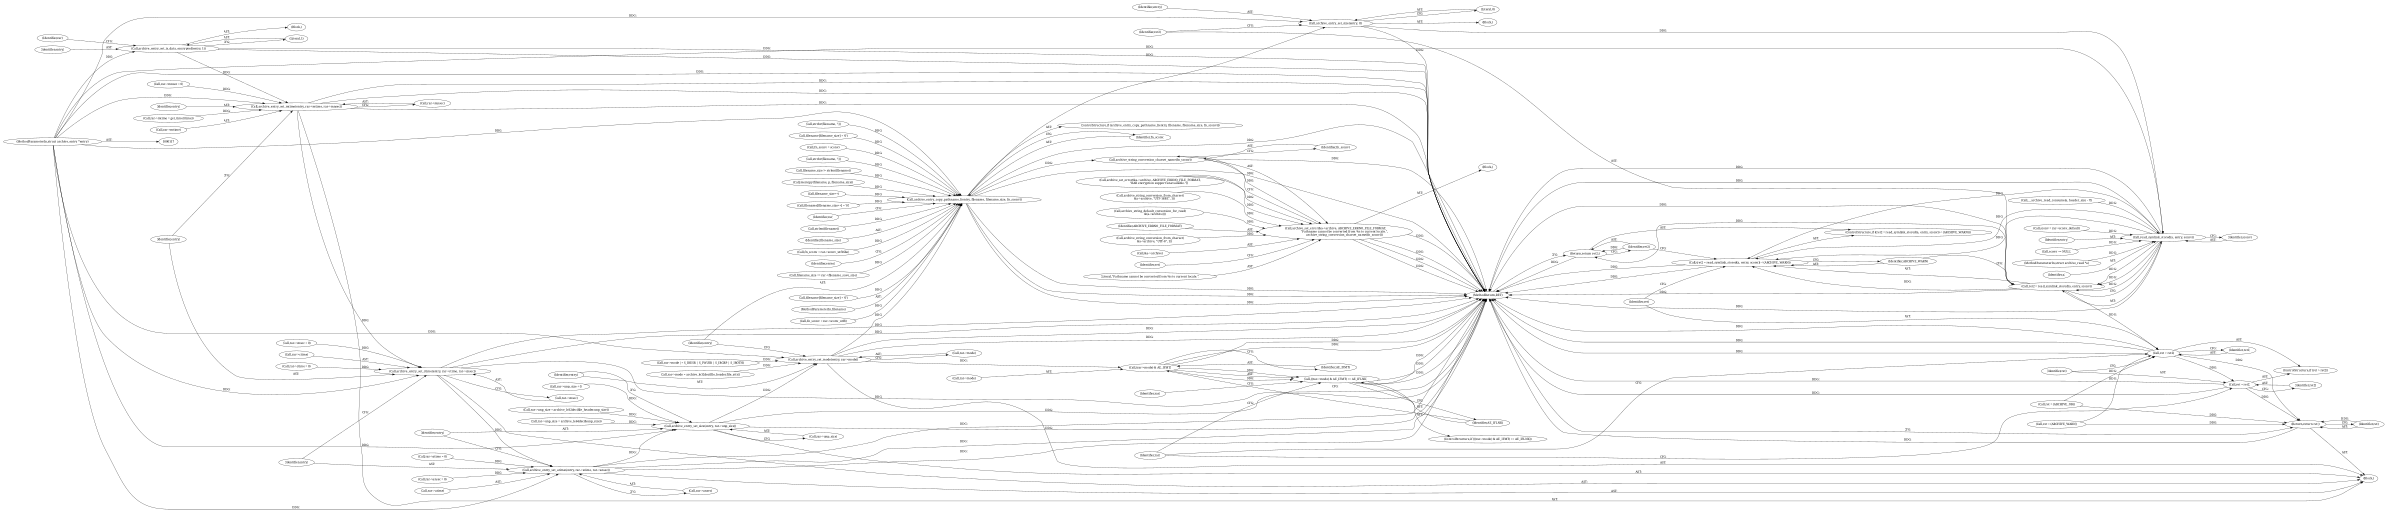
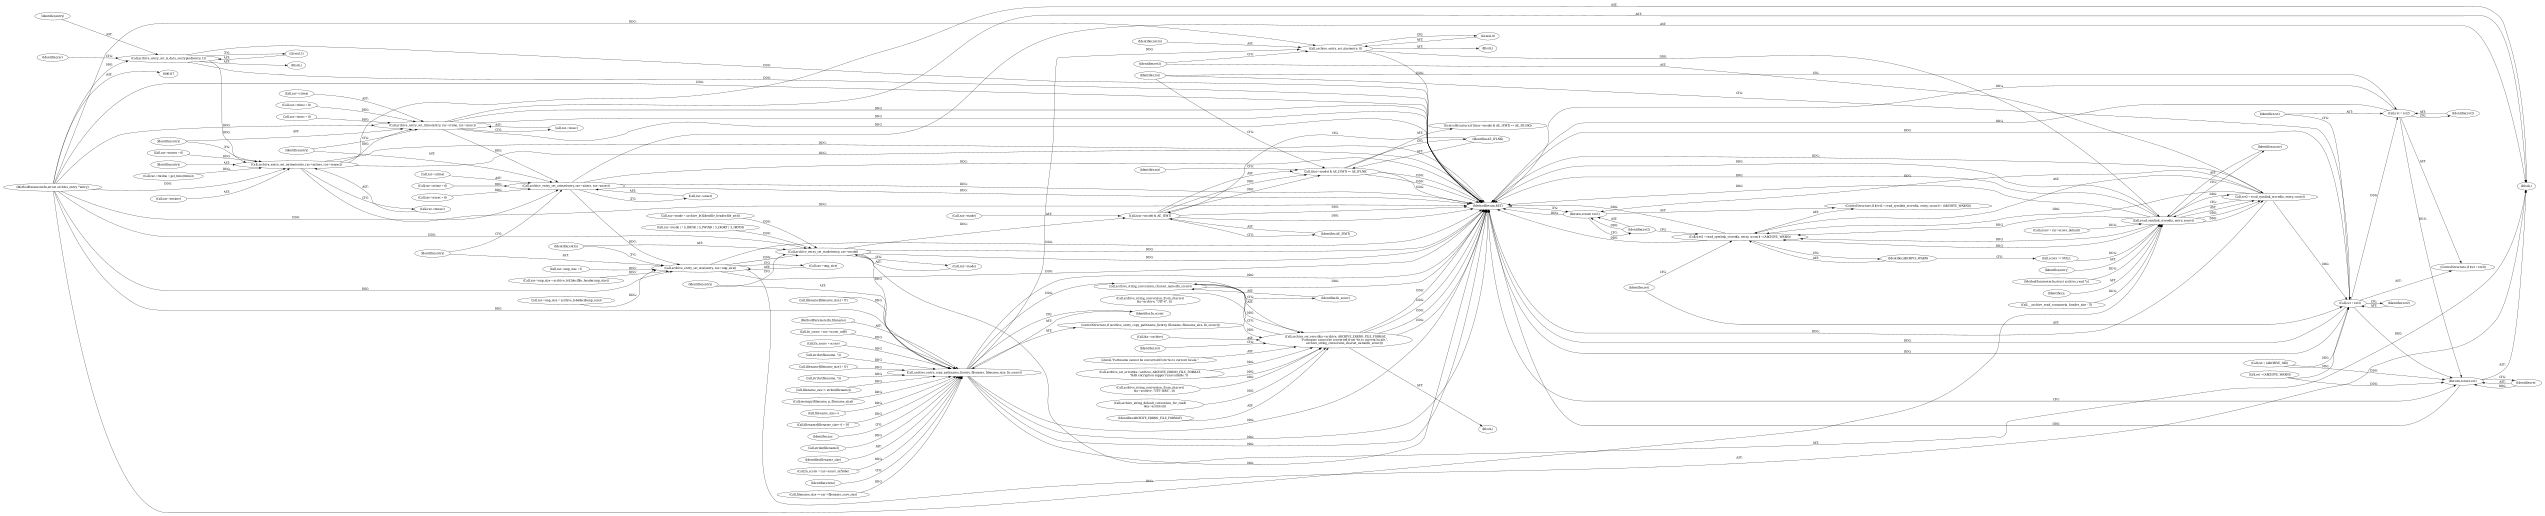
(1974, 257) -> (1985, 259)
